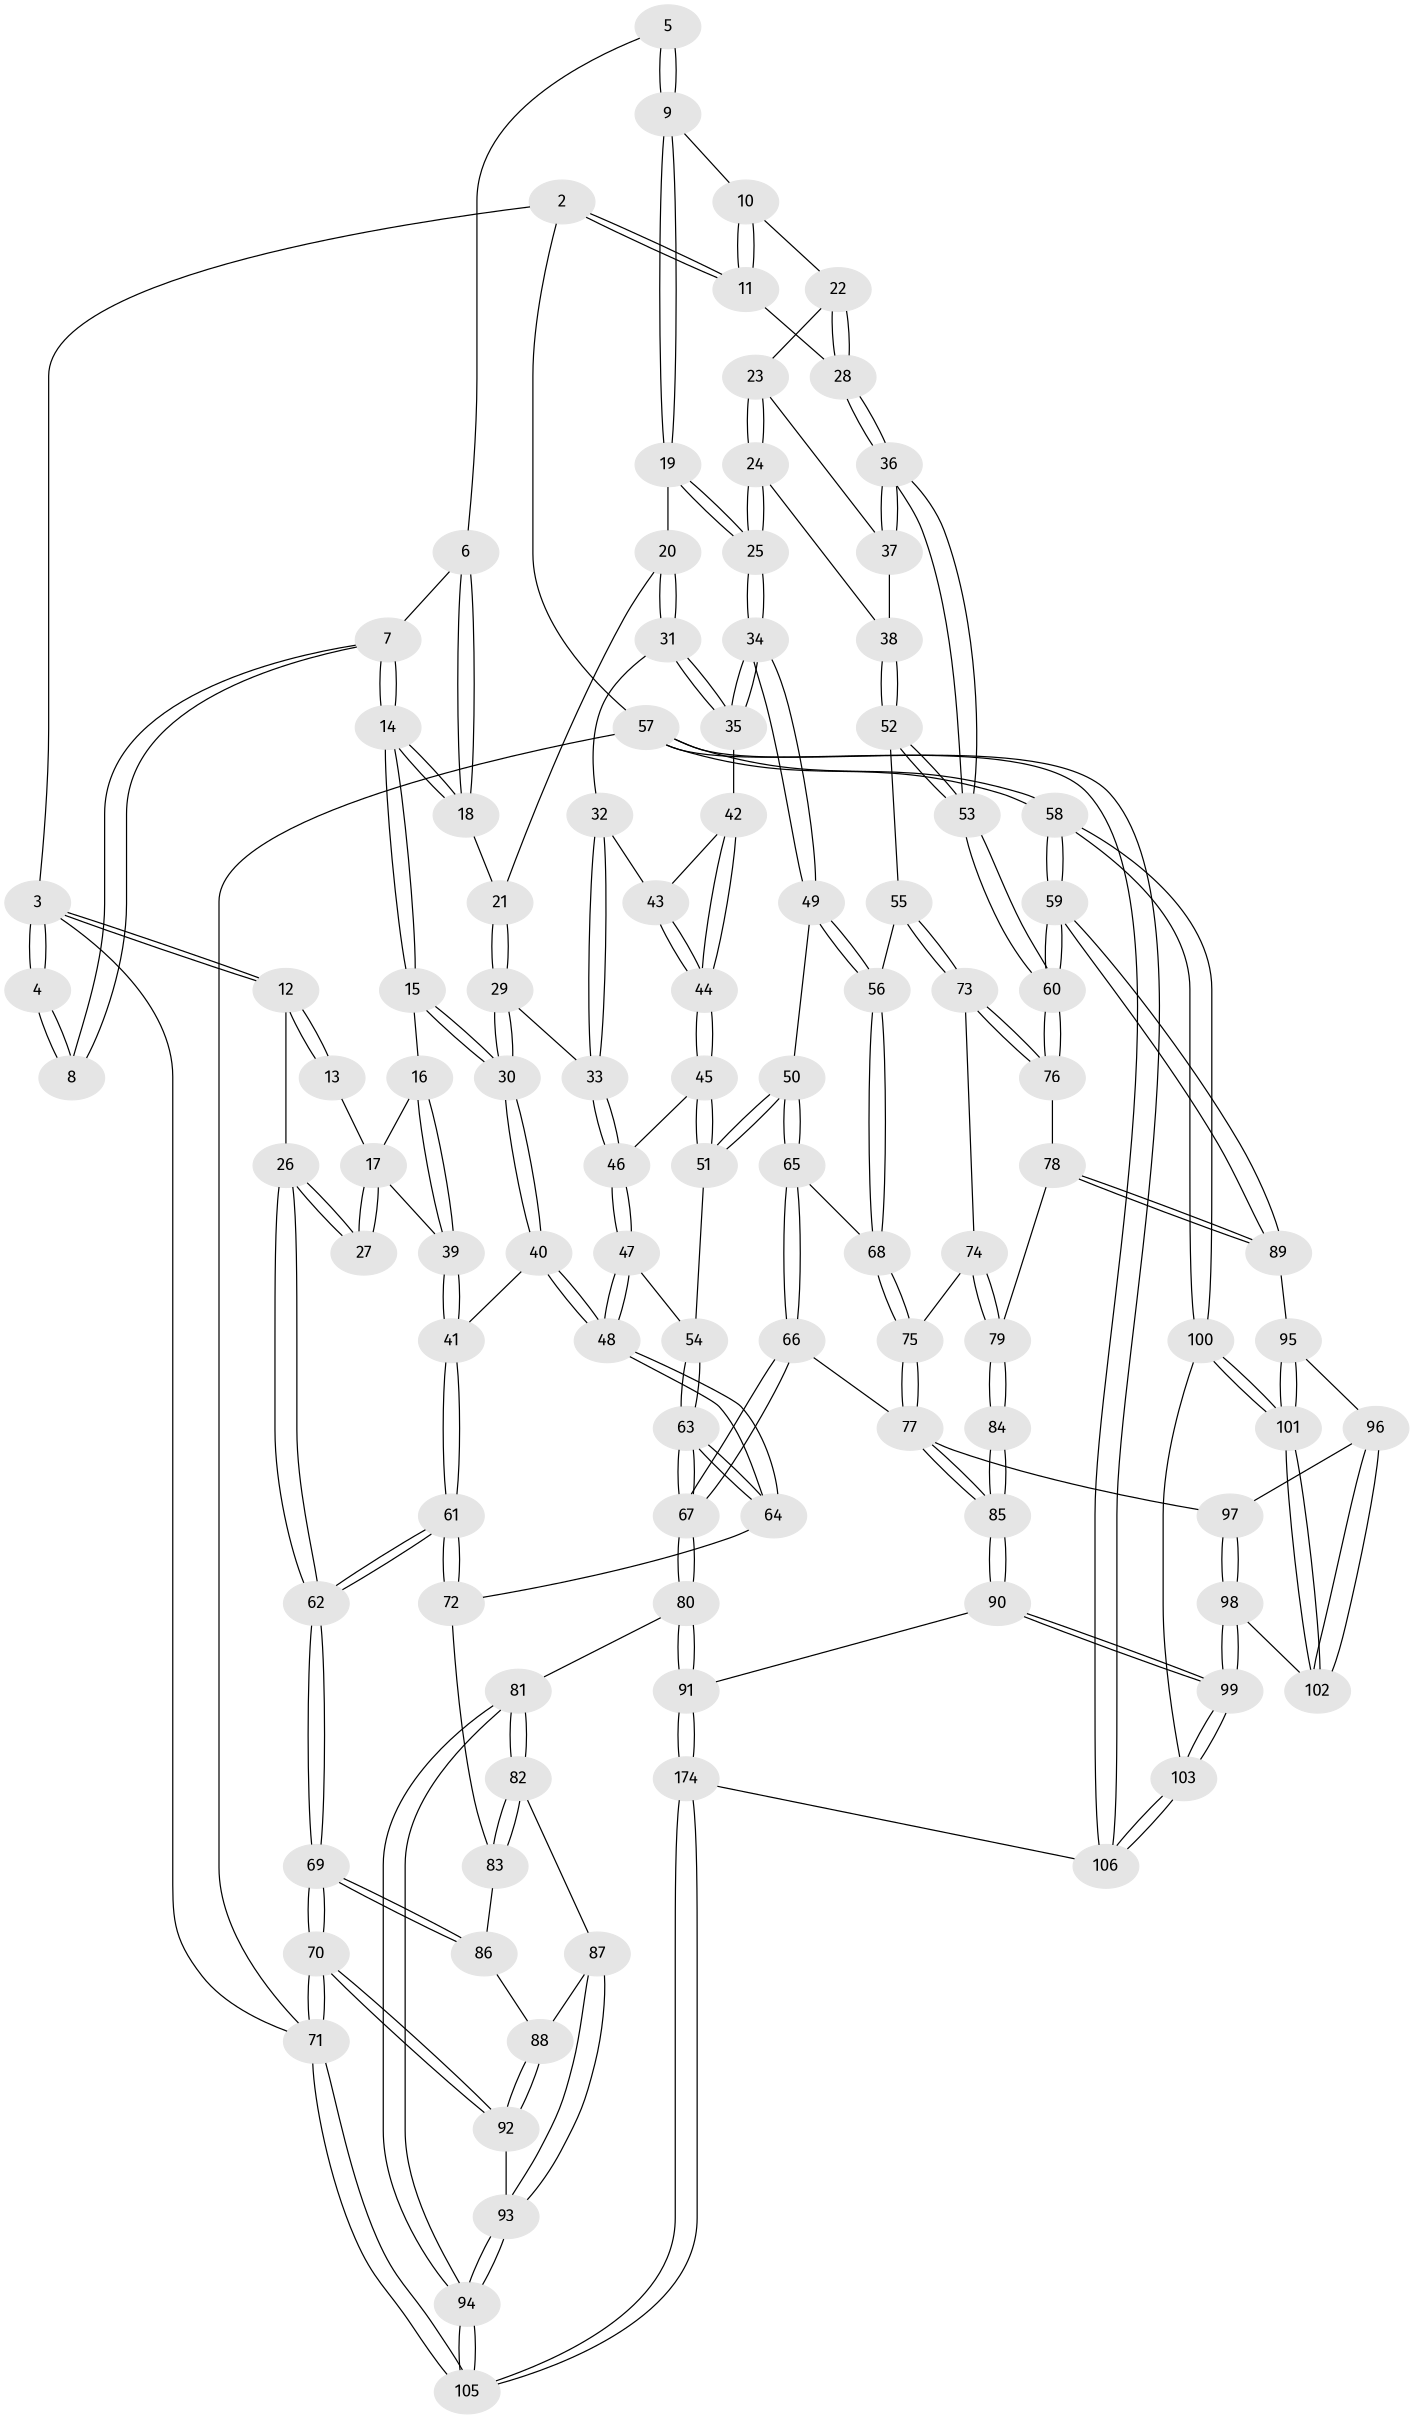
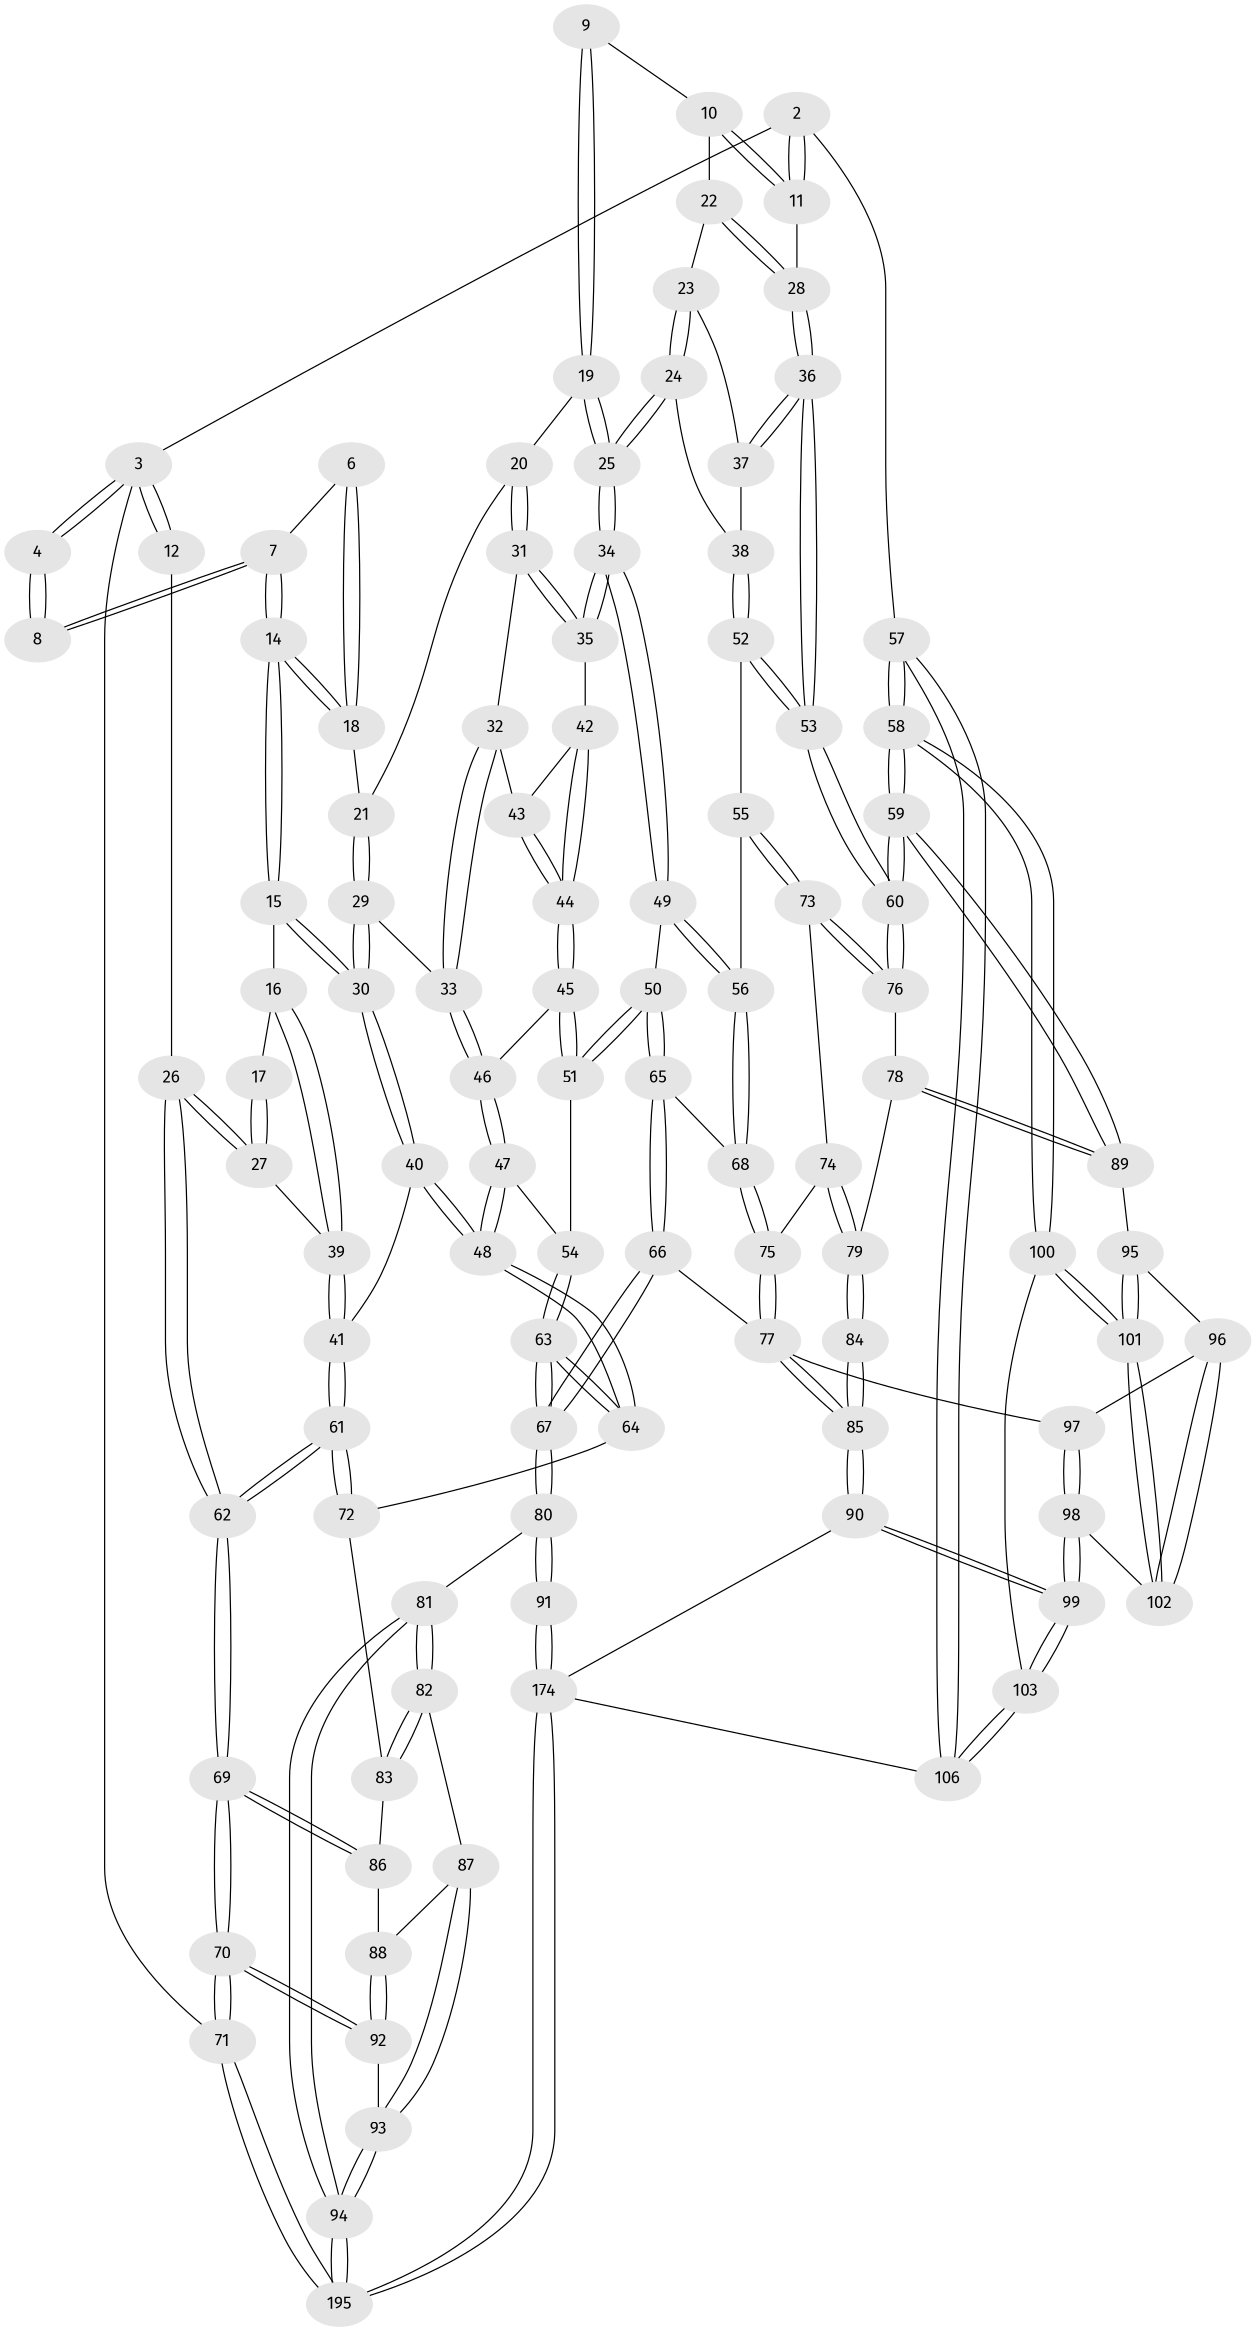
(668, 27) -> none
(332, 1078) -> none
(412, 1209) -> (298, 1209)
(219, 1252) -> none
(842, 1647) -> (700, 1603)
(467, 2392) -> (339, 2304)
